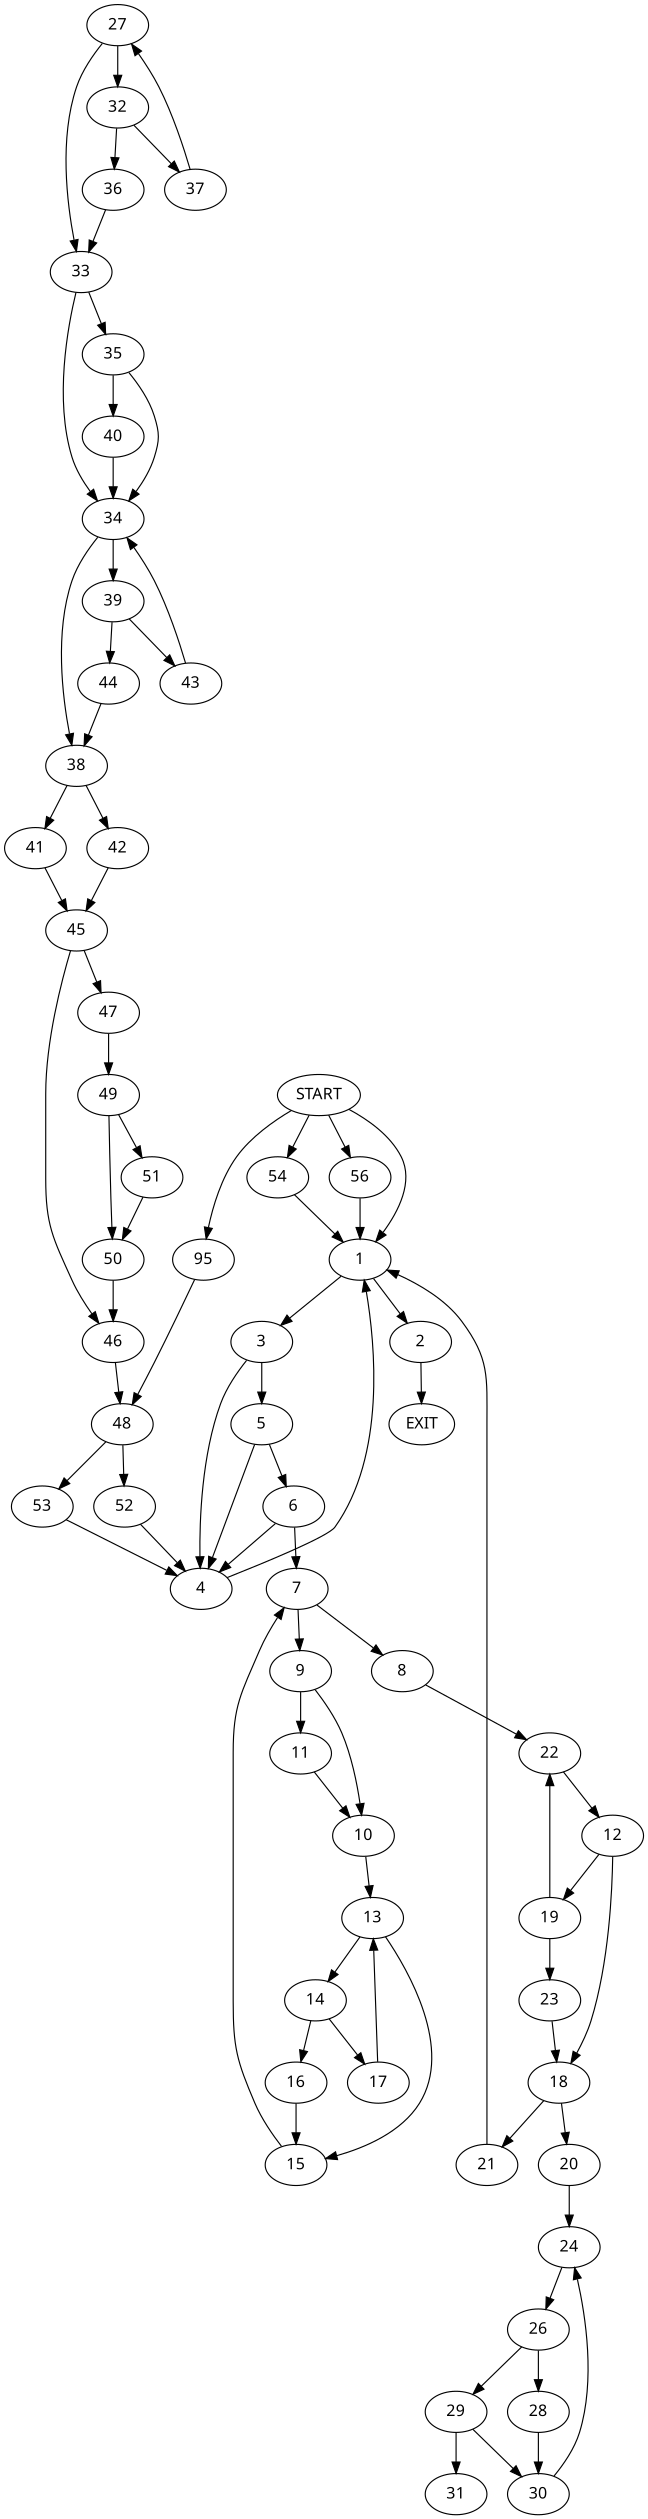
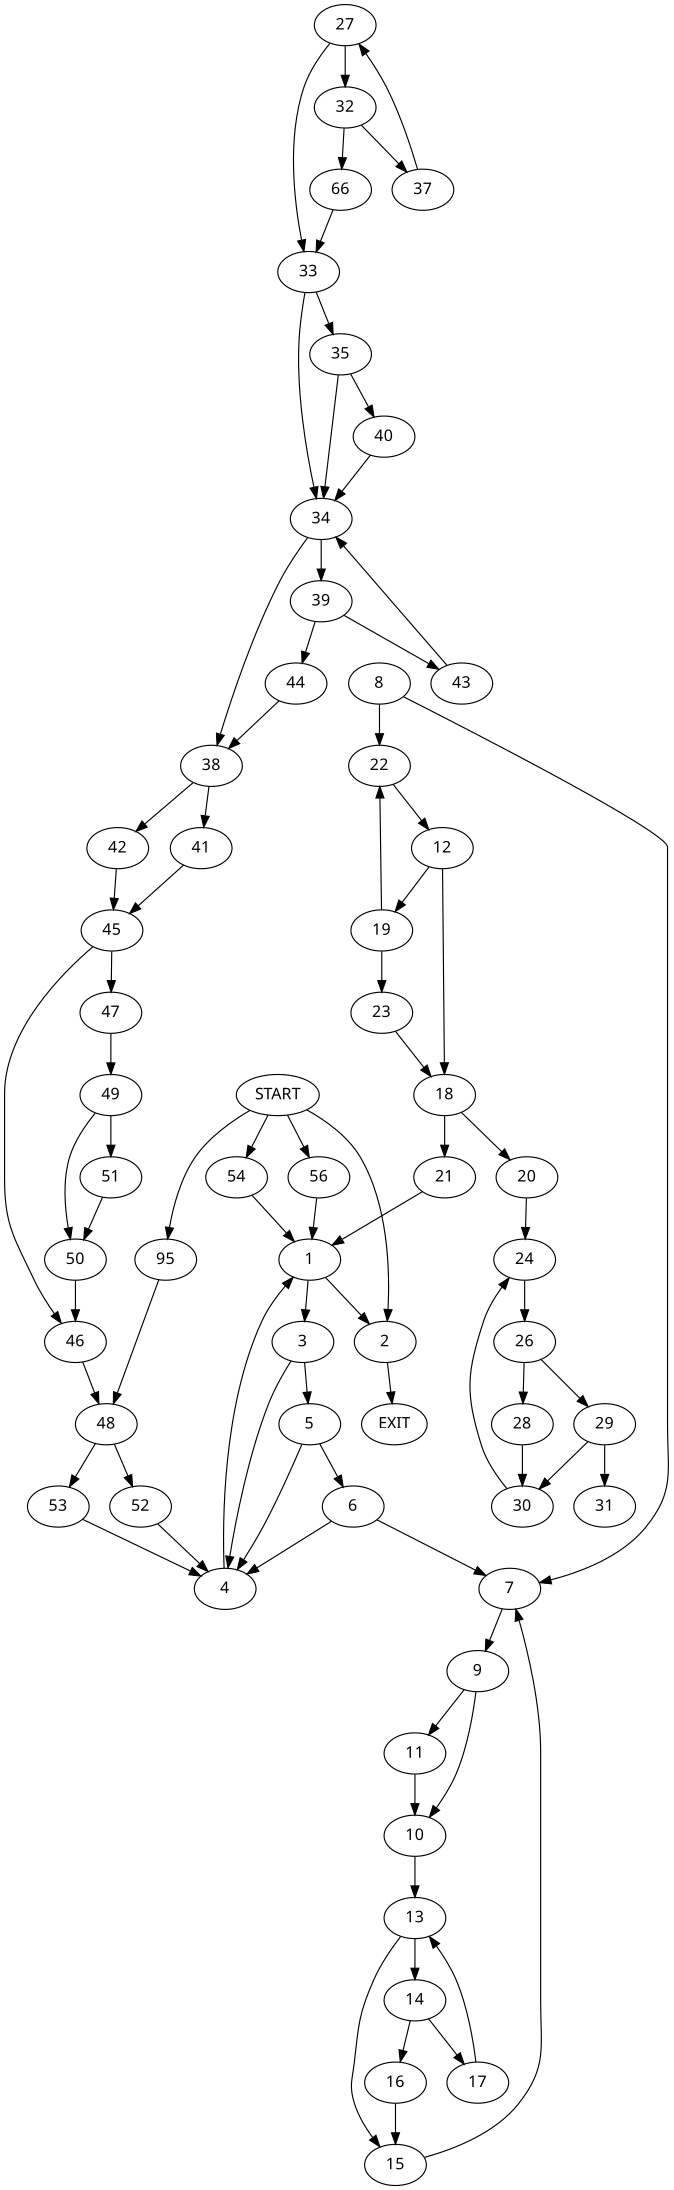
(113, 190) -> (341, 190)
(403, 1161) -> (377, 1196)
(345, 1626) -> (668, 1093)
